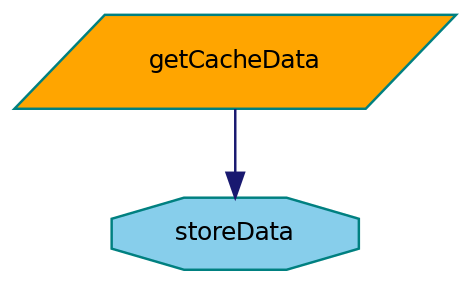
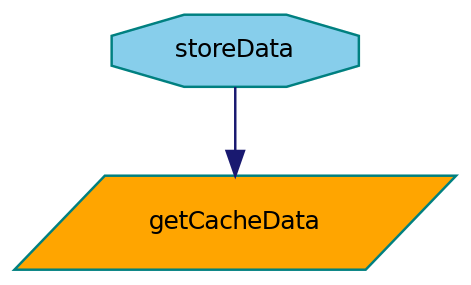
(235, 141) -> (235, 119)
